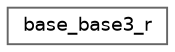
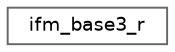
(87, 26) -> (87, 26)
